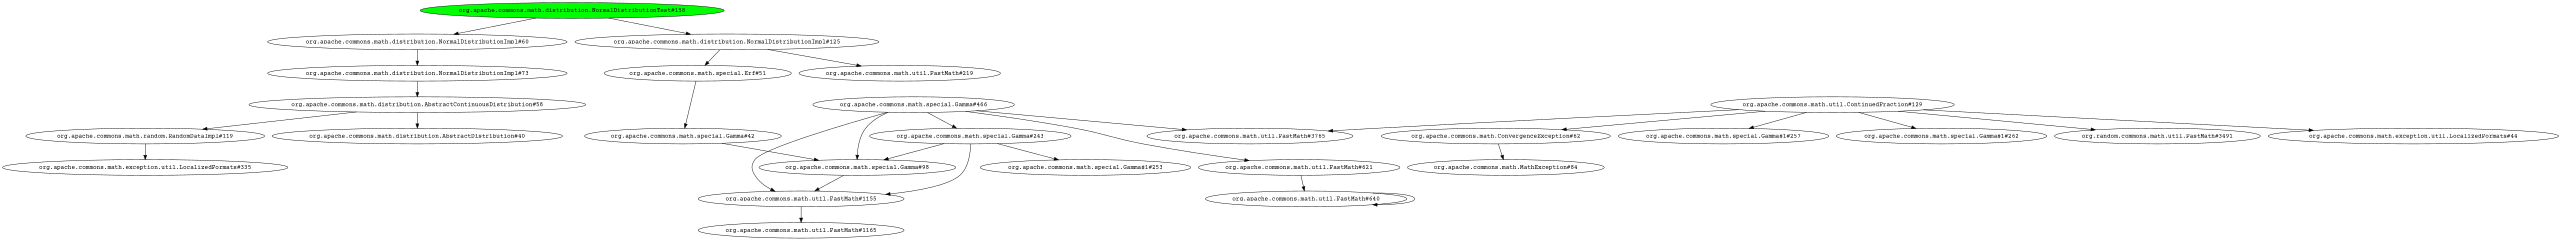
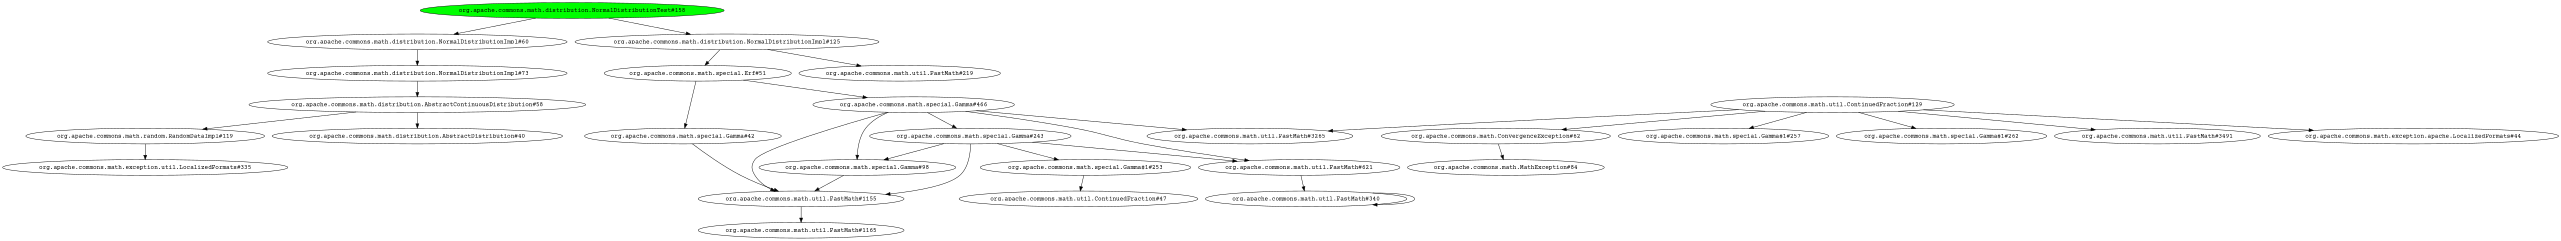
none -> (803, 89)
(1250, 136) -> (1250, 136)
(2157, 136) -> (2157, 136)
(2413, 136) -> (2413, 136)
(763, 151) -> (731, 170)
none -> (1133, 152)
none -> (1079, 199)
(1306, 199) -> (1306, 199)
